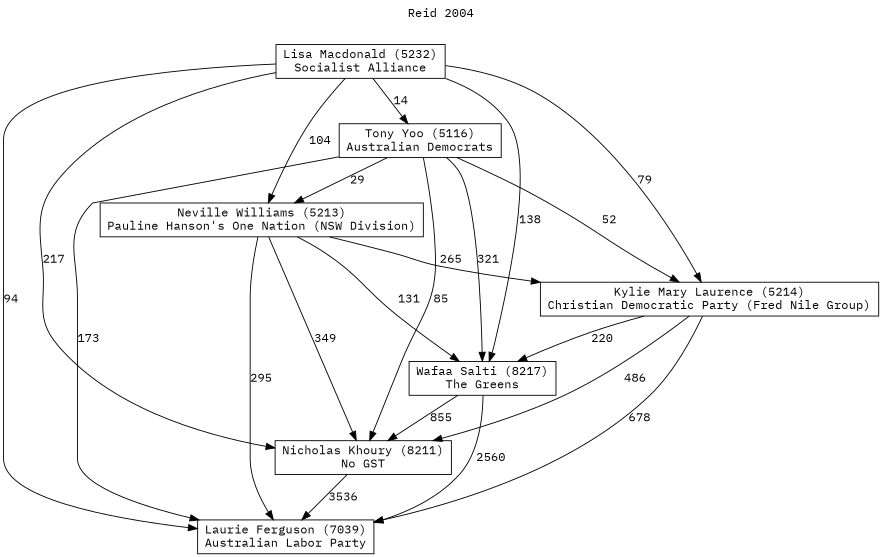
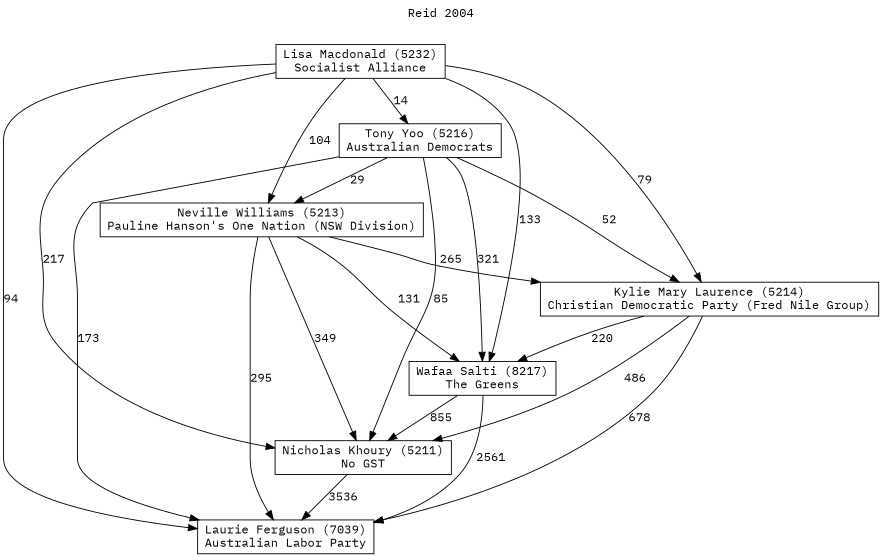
(420, 141) -> (420, 141)
(530, 220) -> (530, 220)
(363, 458) -> (363, 458)
(491, 458) -> (491, 458)
